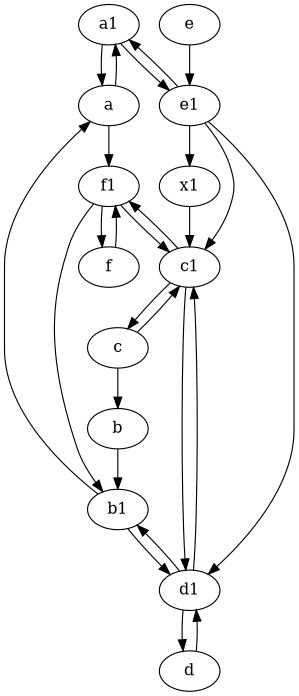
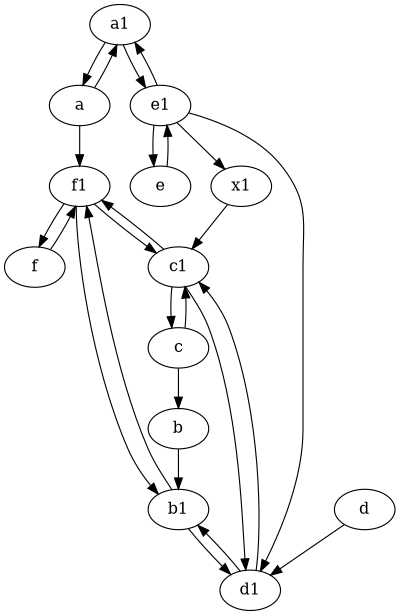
(234, 181) -> (153, 140)
(4, 316) -> (118, 358)
(182, 625) -> none
